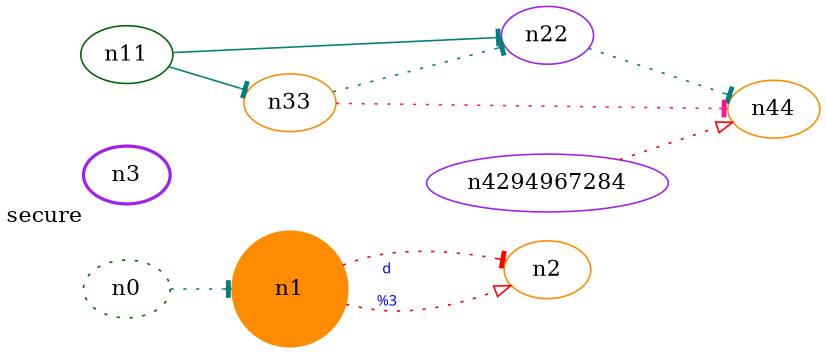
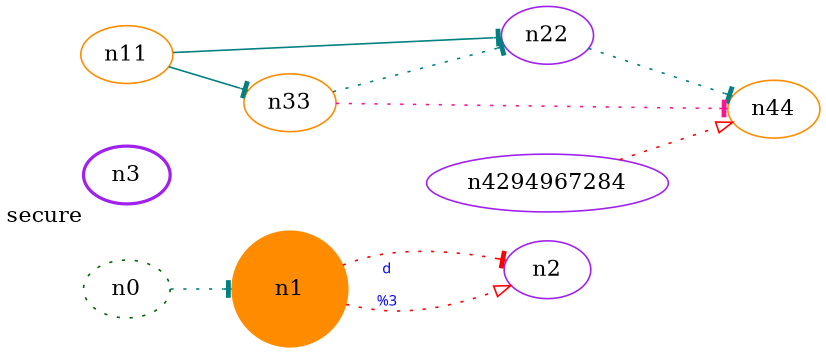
(127, 55) -> (127, 55)
(547, 270) -> (547, 270)
